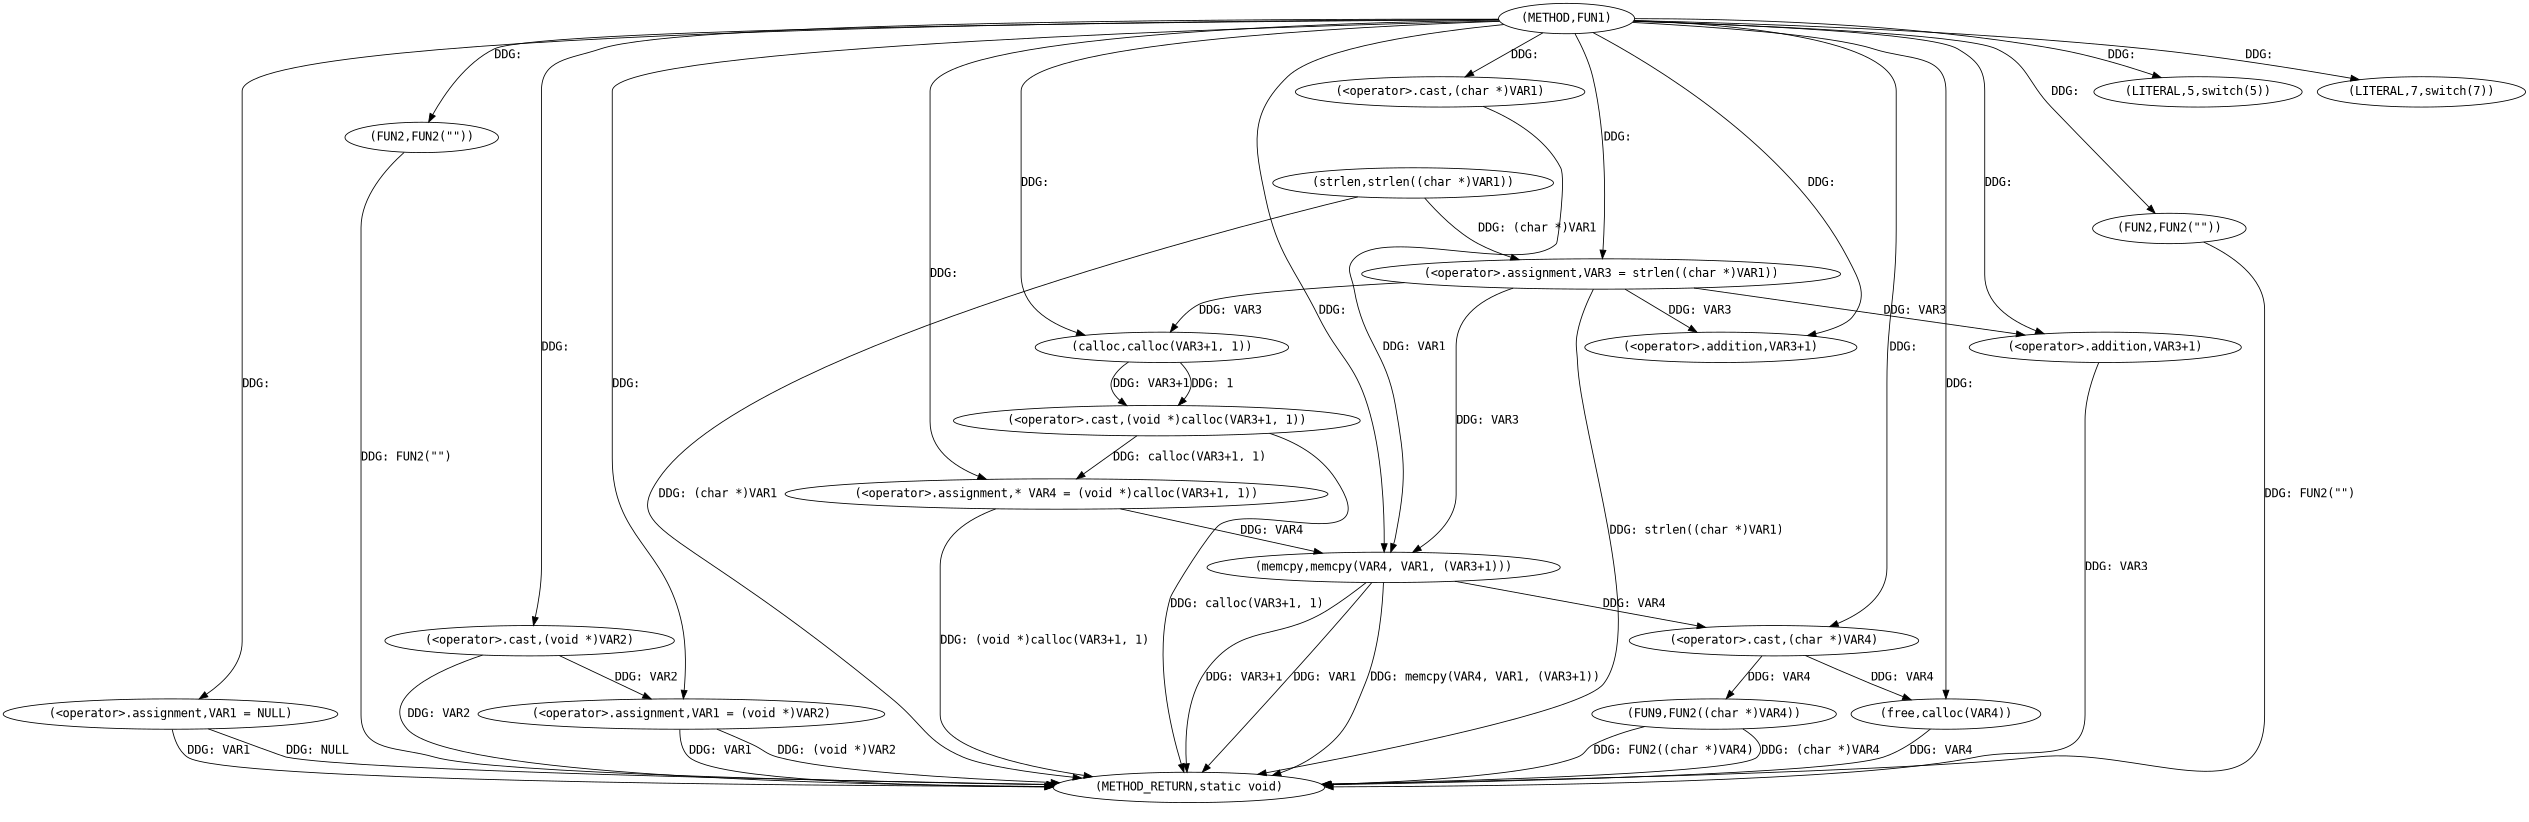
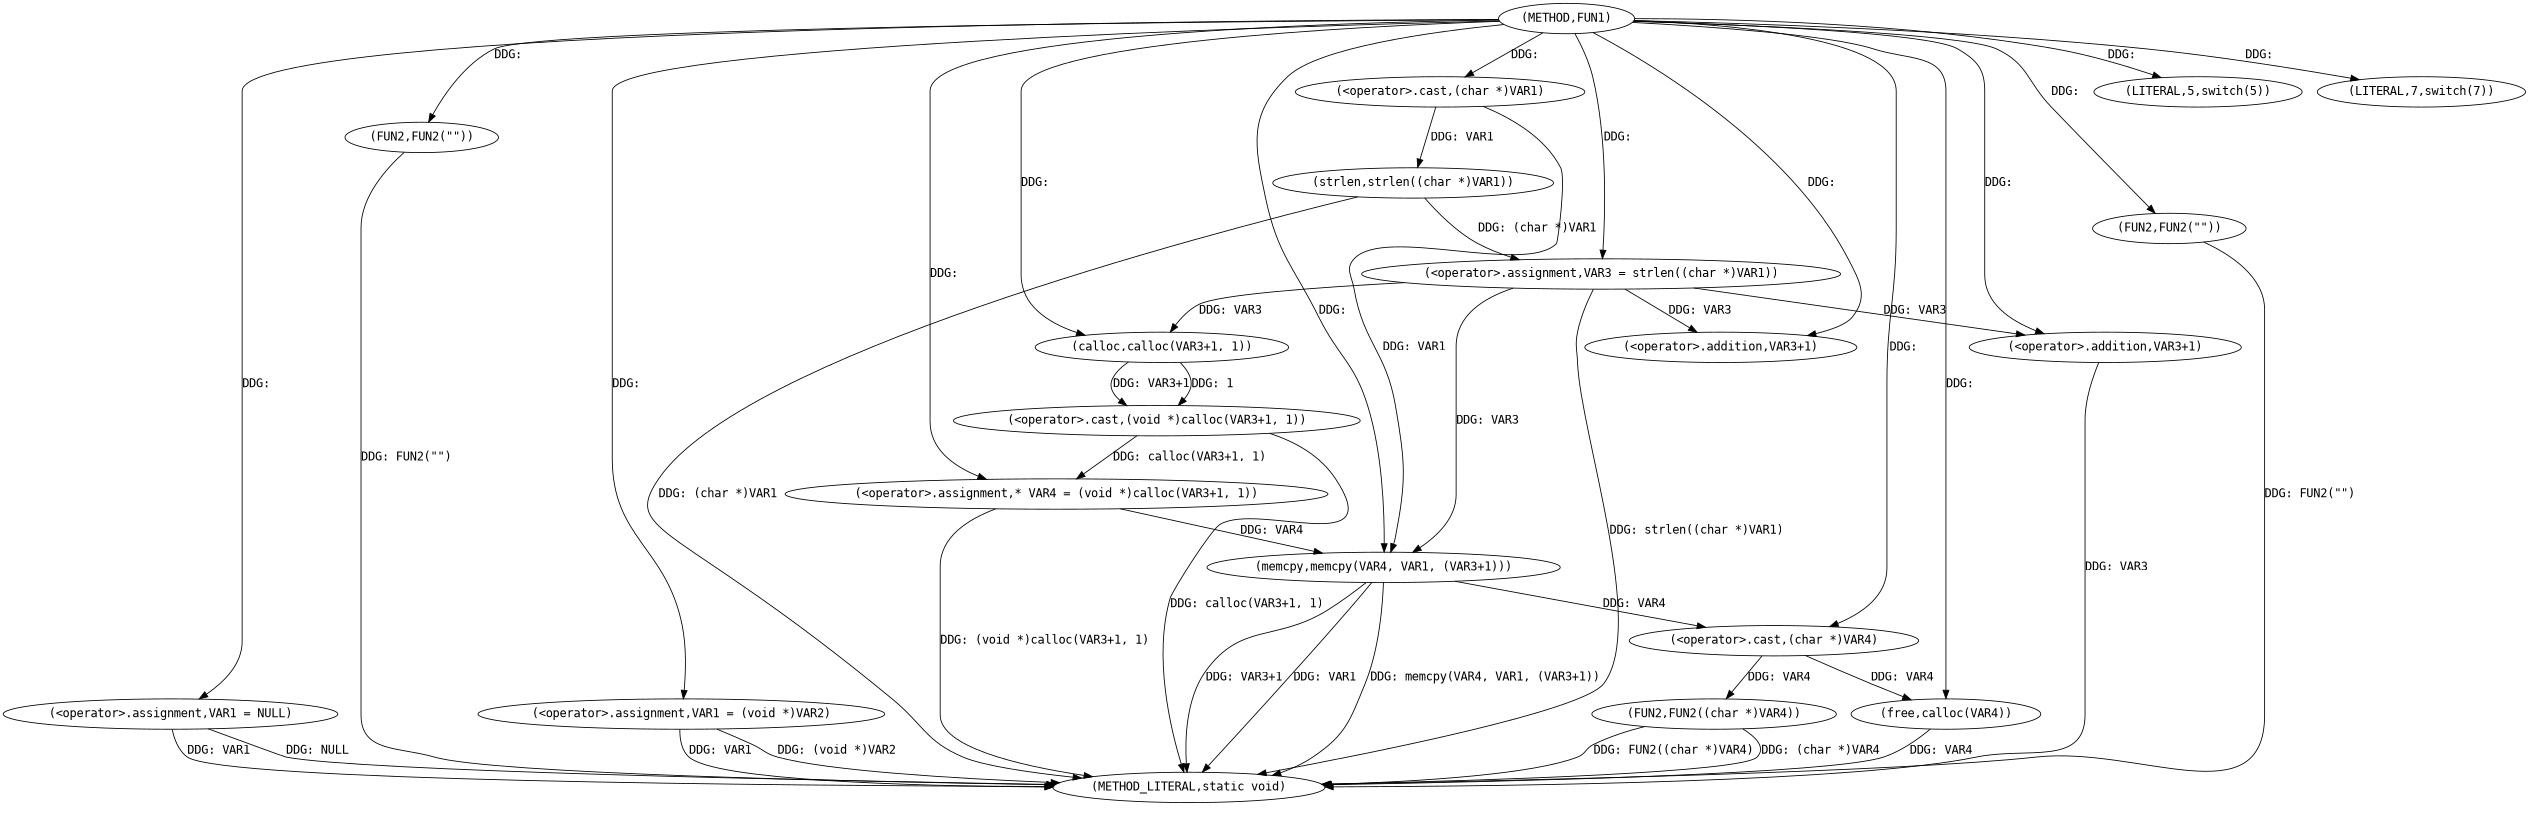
none -> (1428, 133)
(530, 641) -> none
(1714, 714) -> (1714, 714)
(1189, 787) -> (1189, 787)
